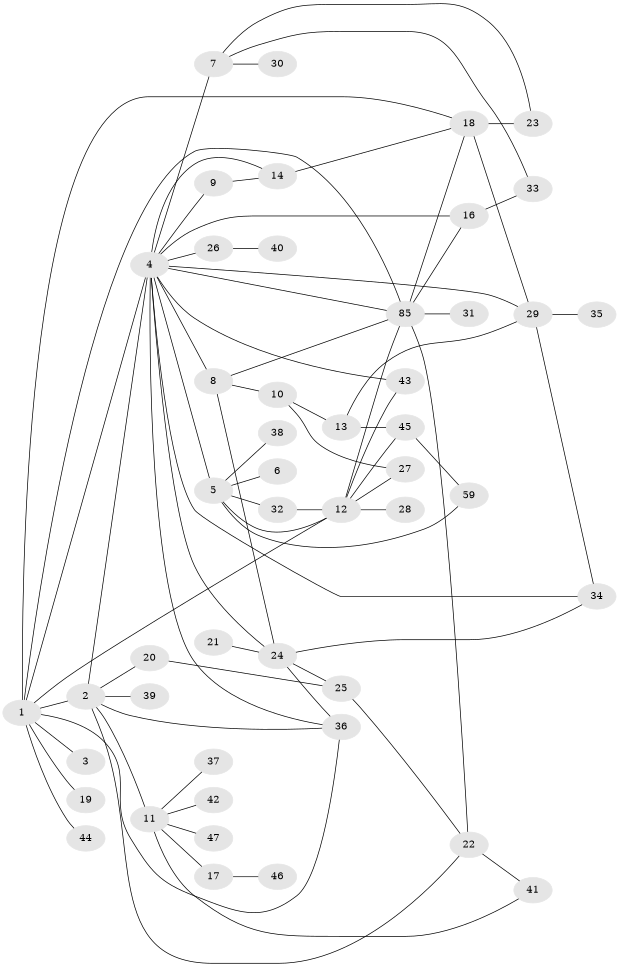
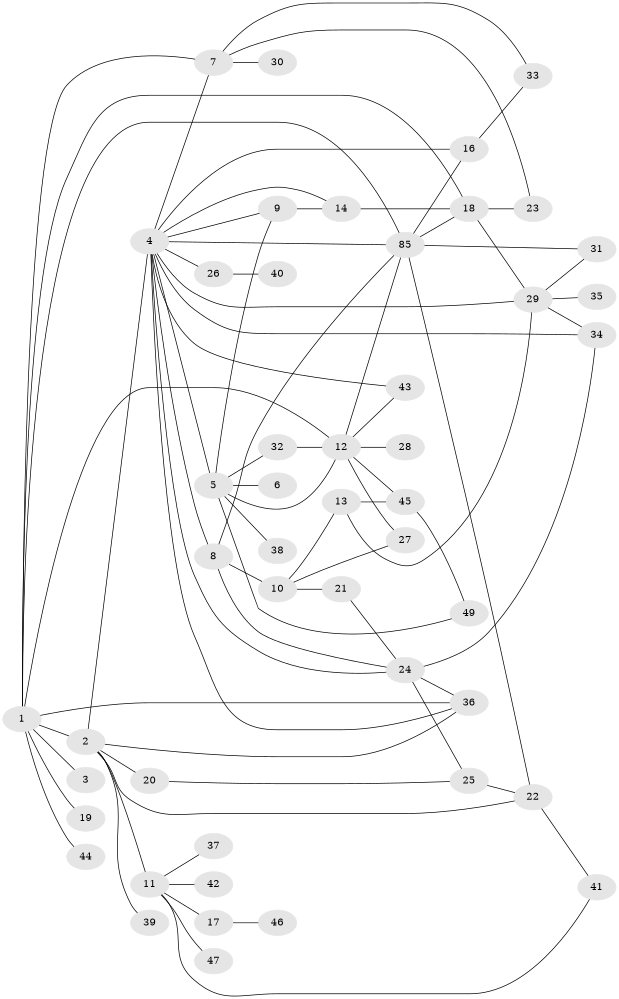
none -> (565, 274)
none -> (237, 345)
(86, 489) -> (31, 326)
(469, 496) -> (469, 613)
none -> (310, 589)
